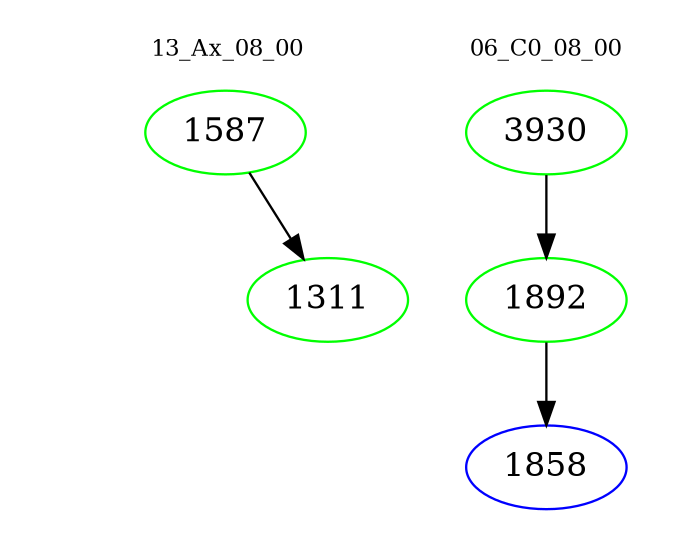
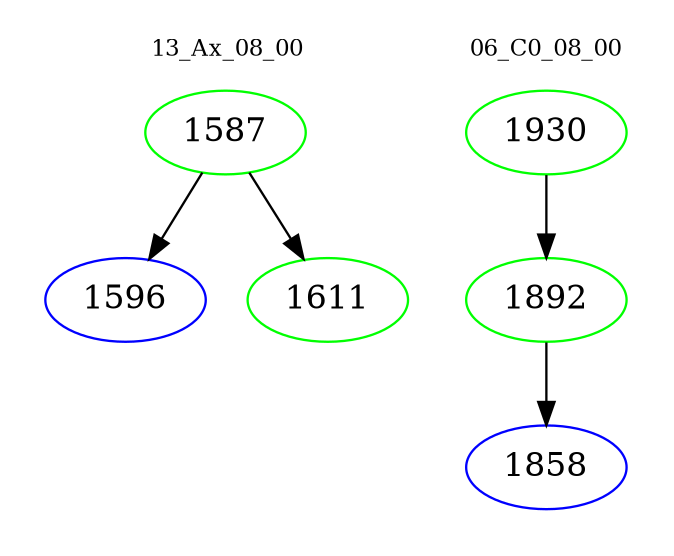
(546, 133) -> (546, 133)
none -> (126, 300)
(328, 300) -> (328, 300)
